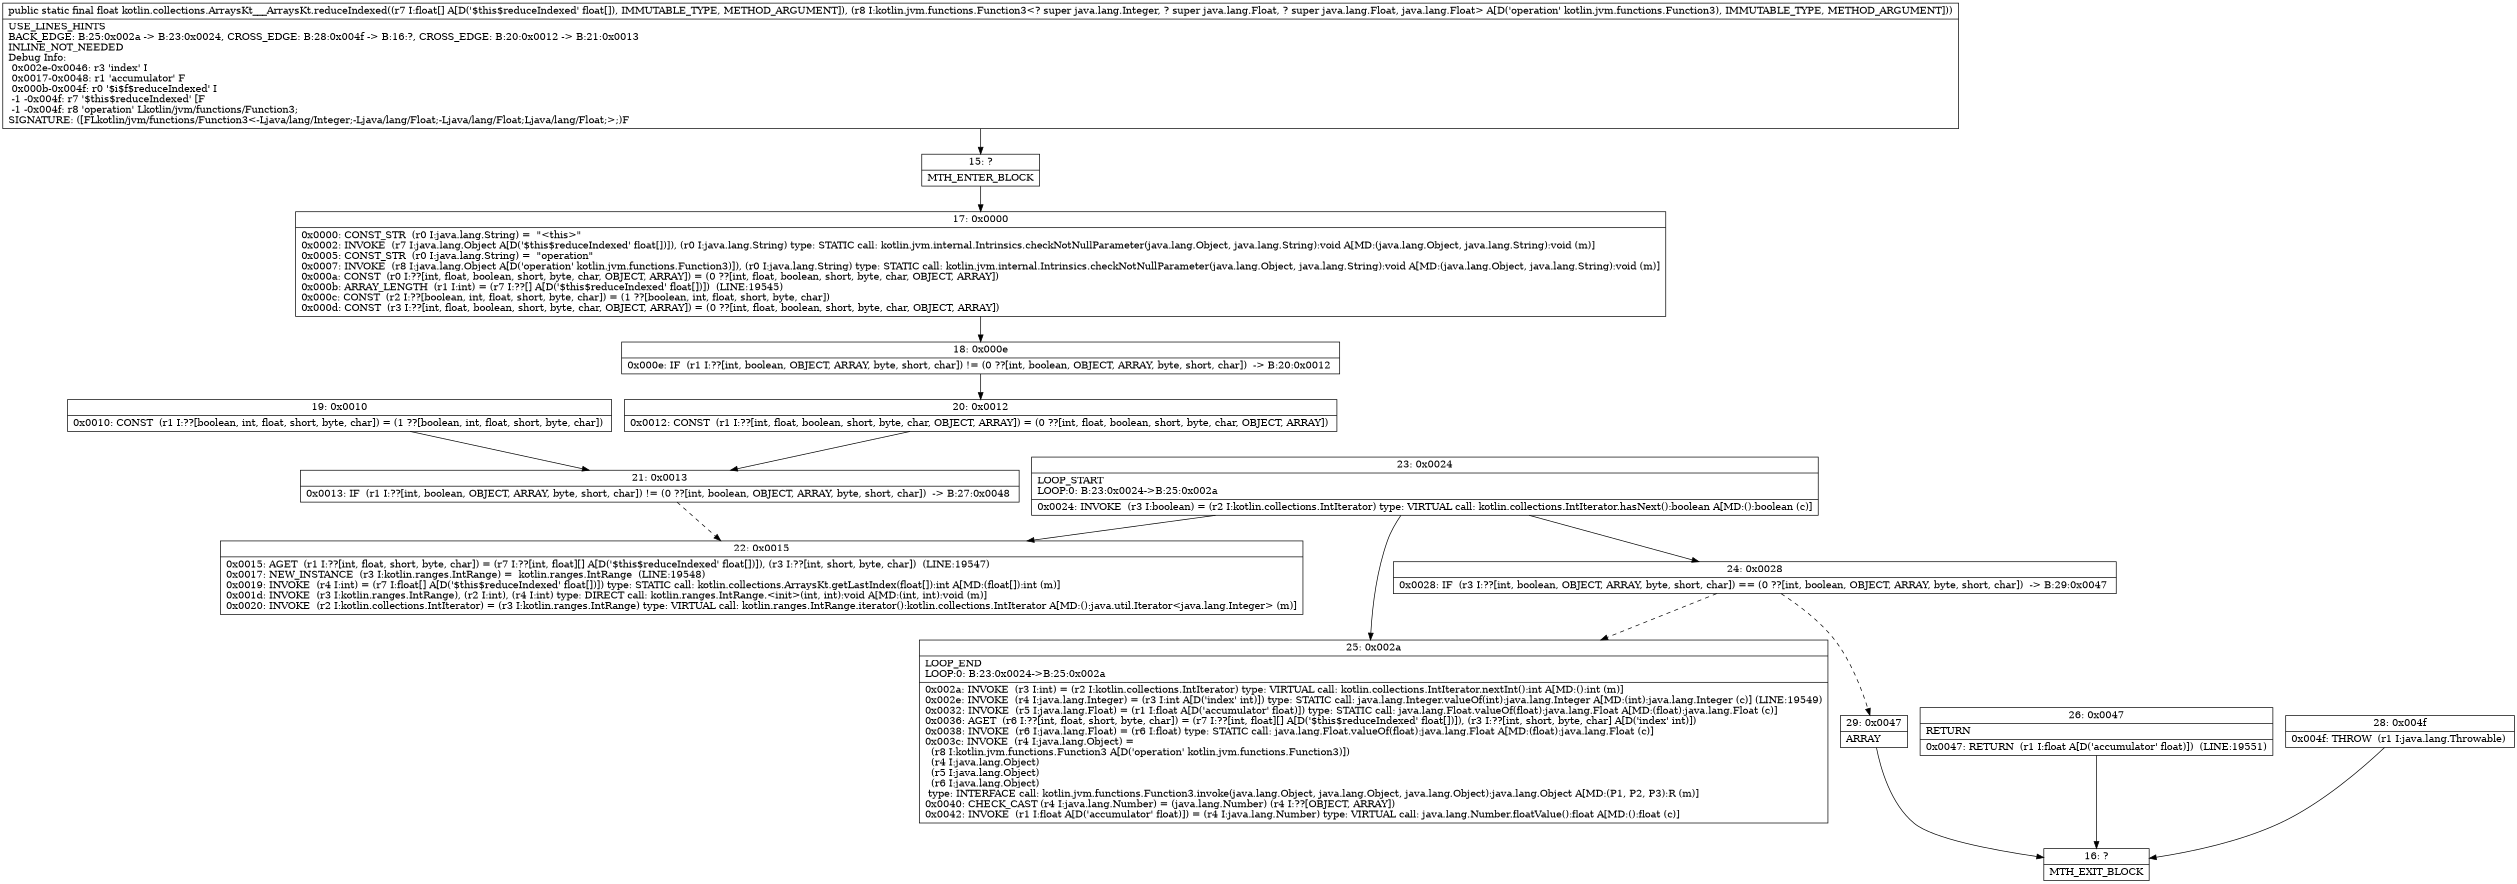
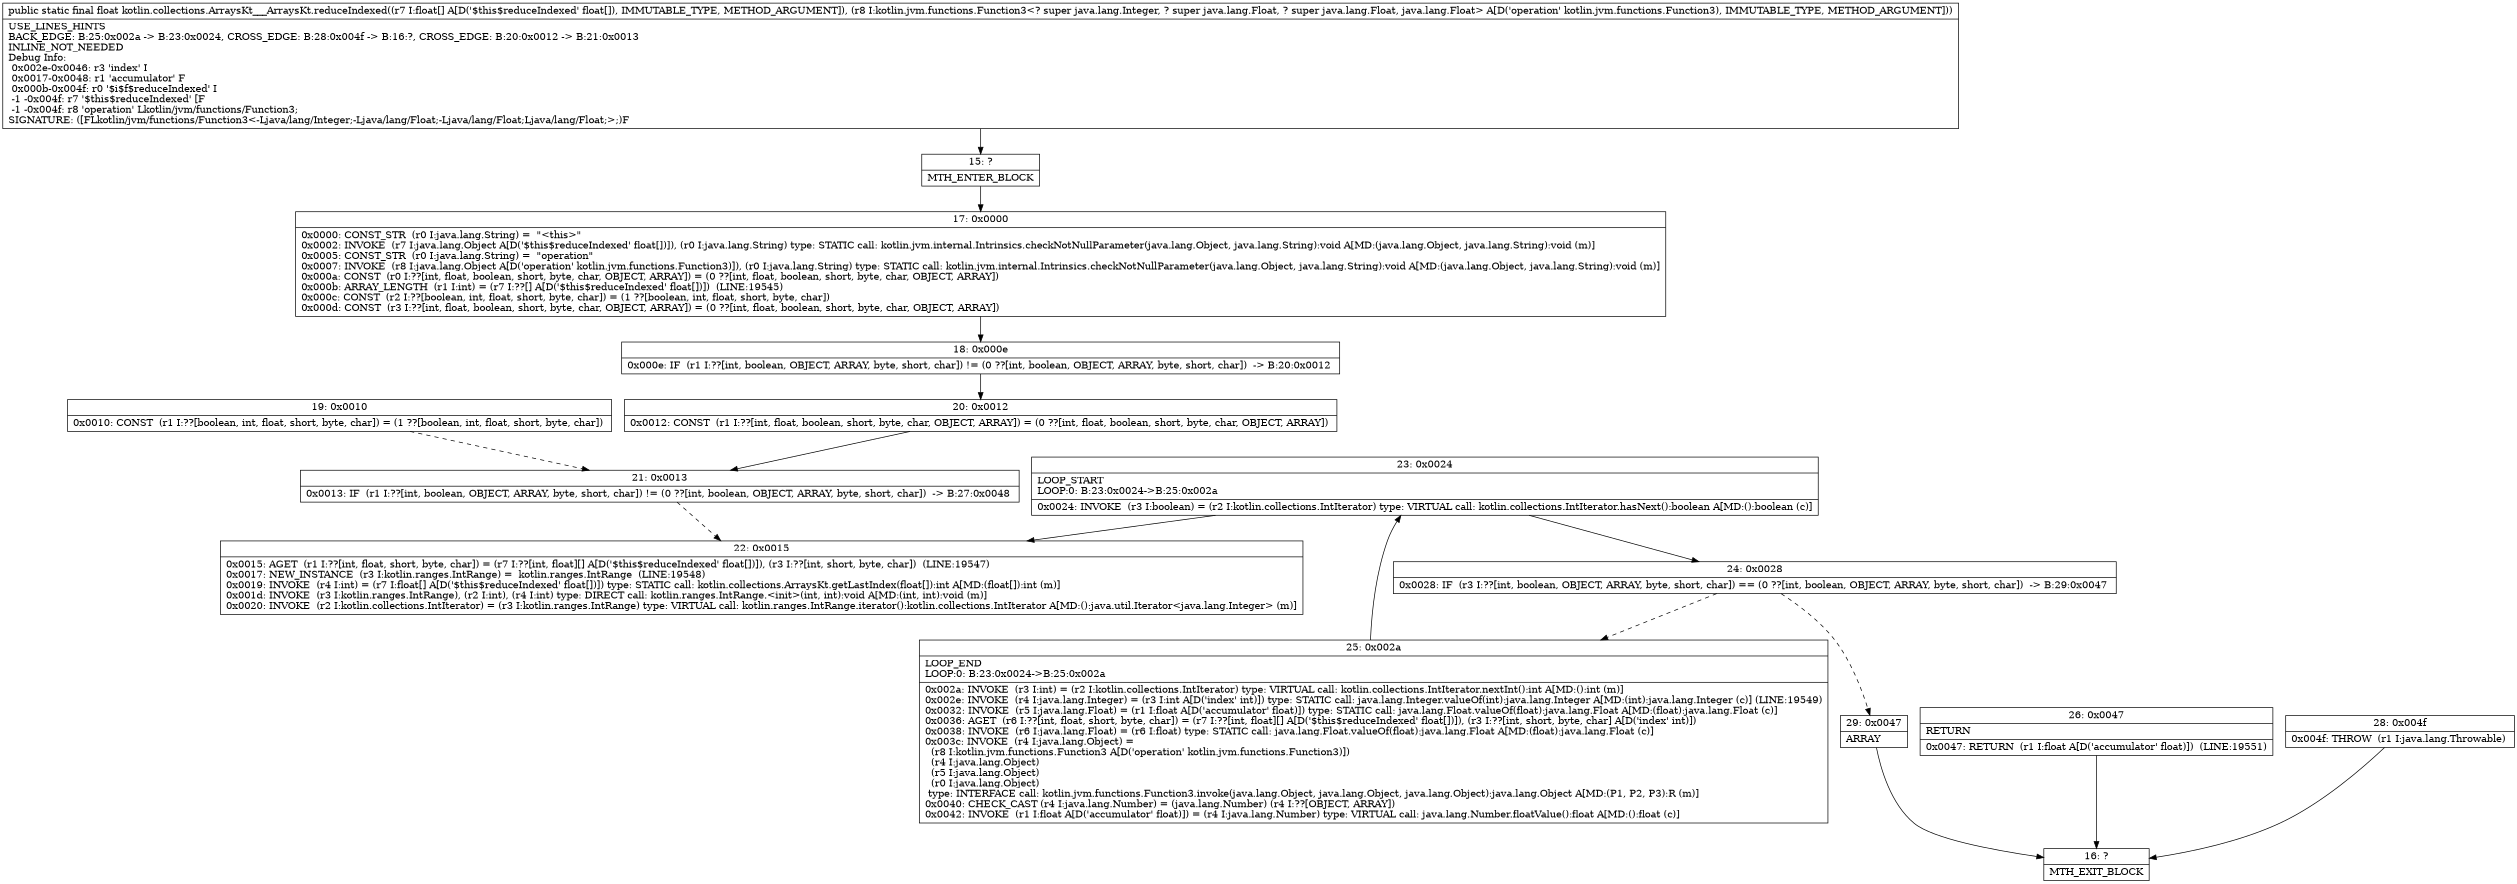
(496, 450) -> (496, 450)
(1379, 572) -> (1377, 579)
(982, 783) -> (982, 783)
